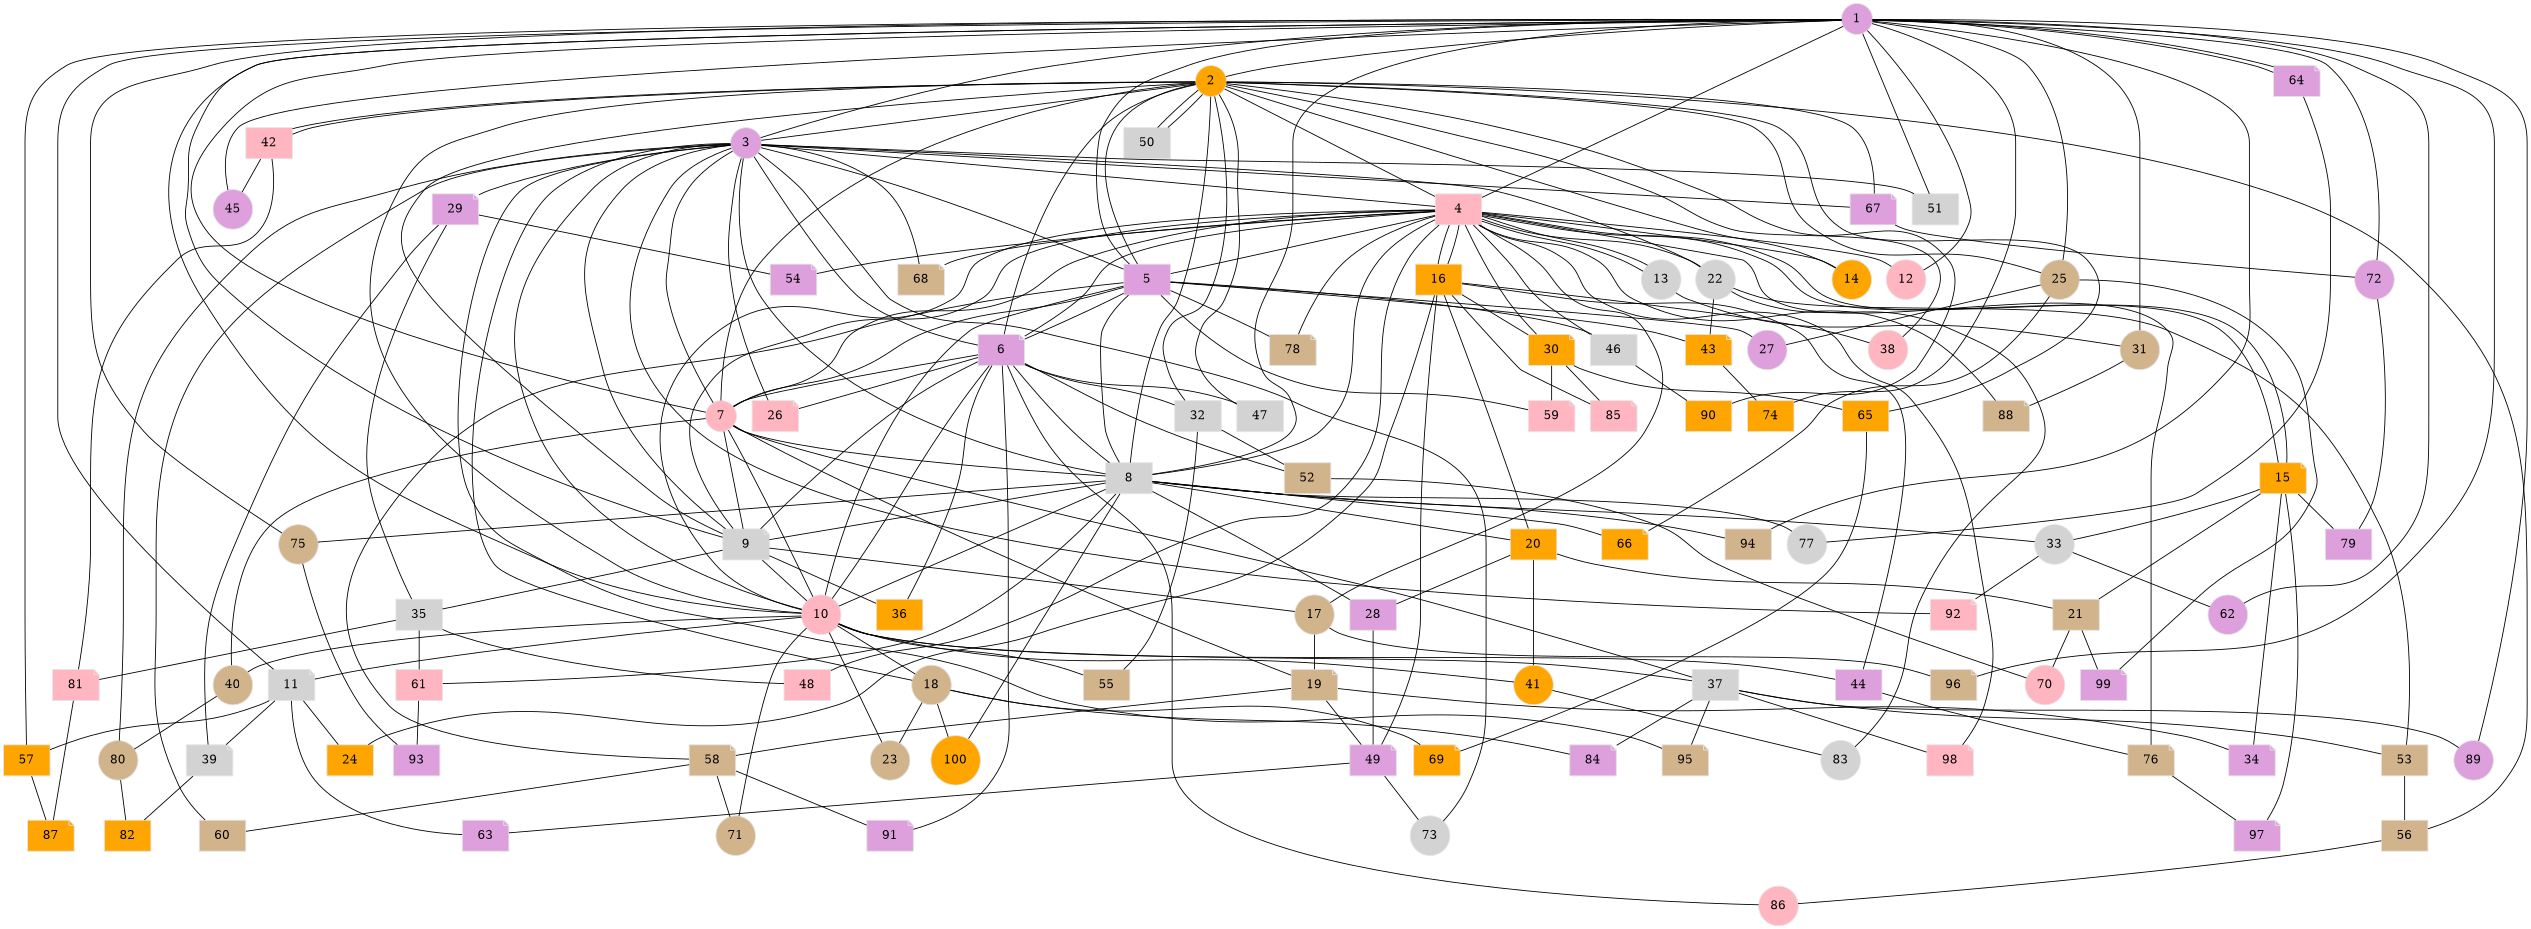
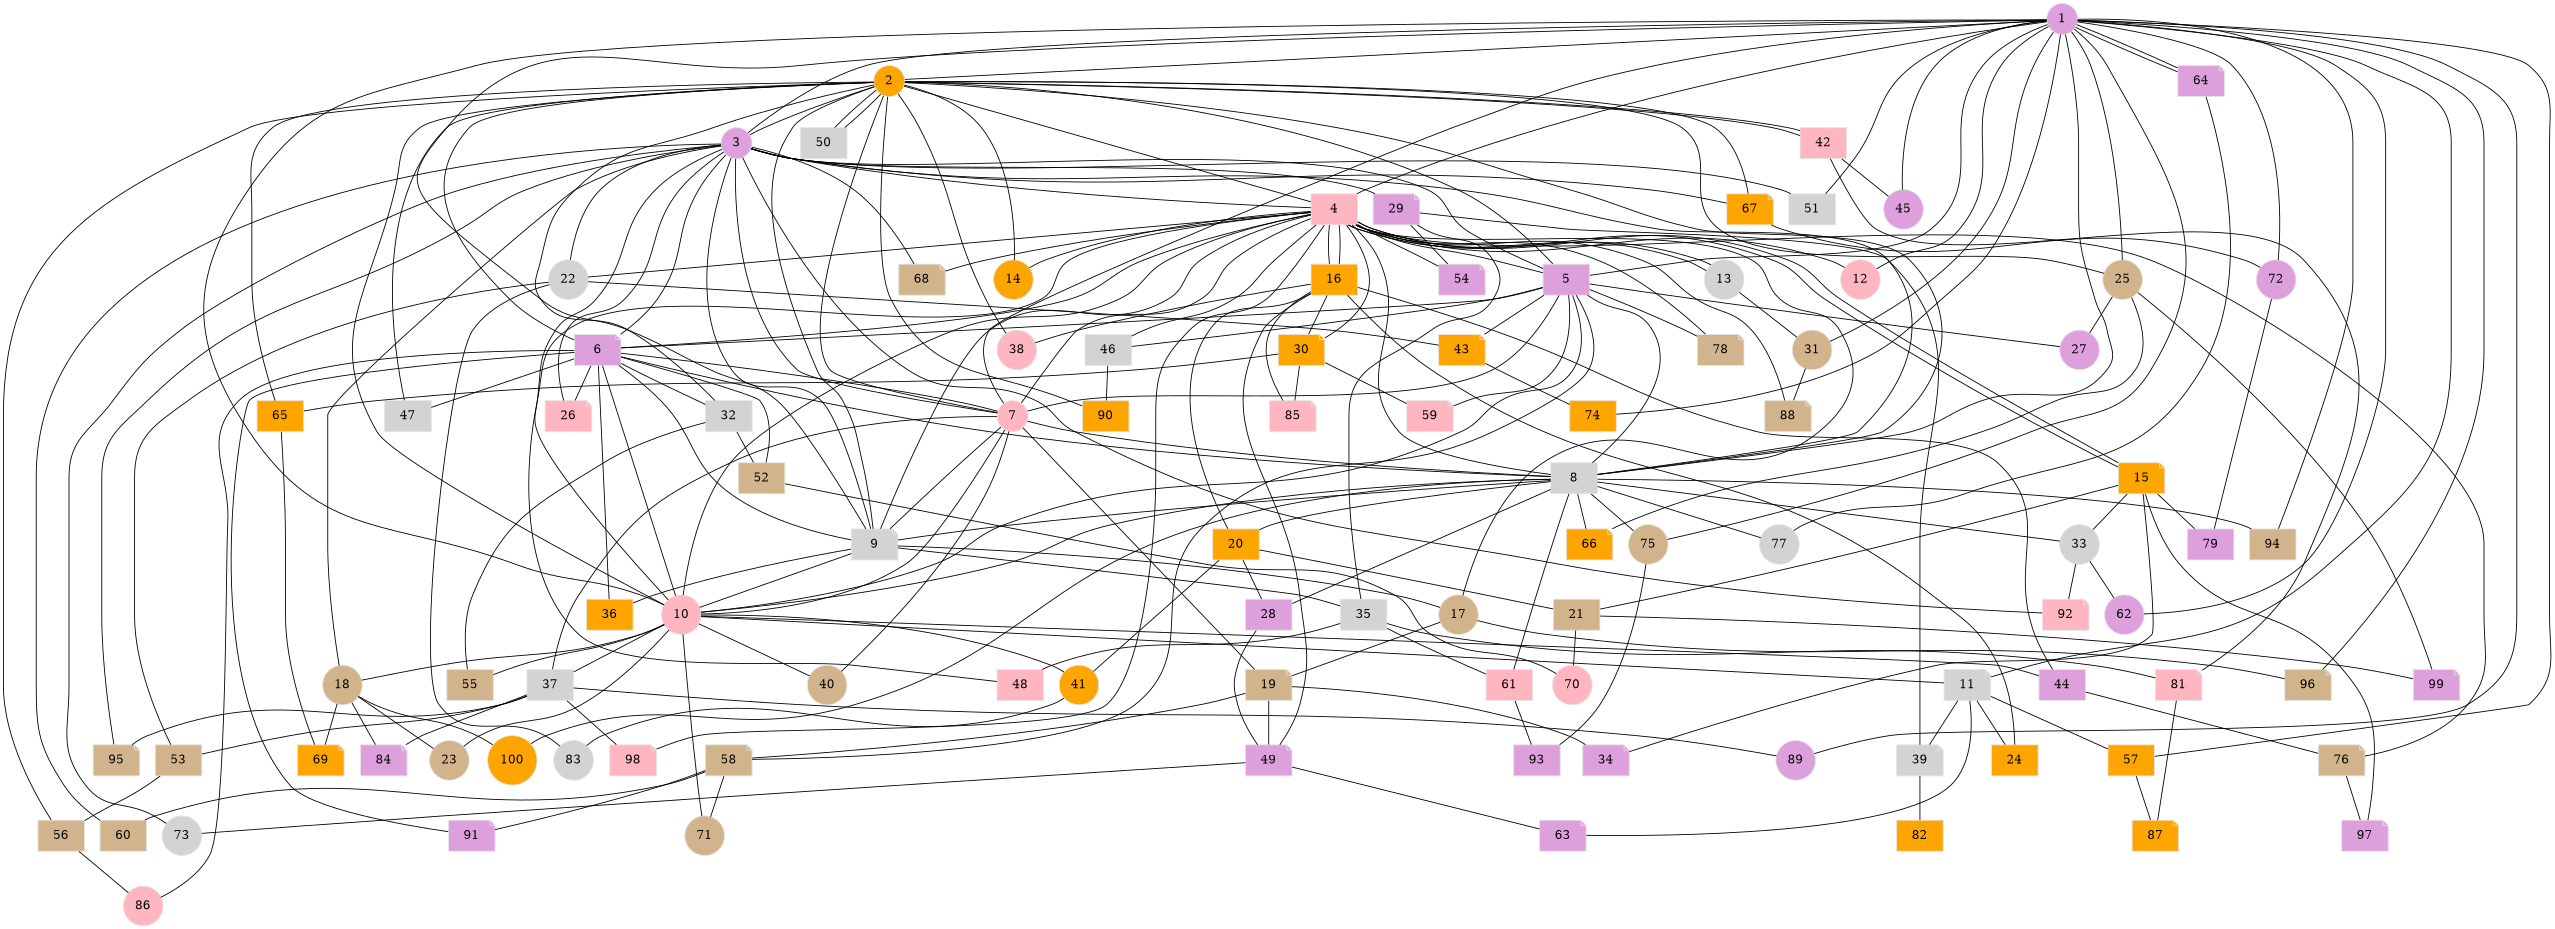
(1873, 209) -> (1750, 209)
(118, 760) -> none
